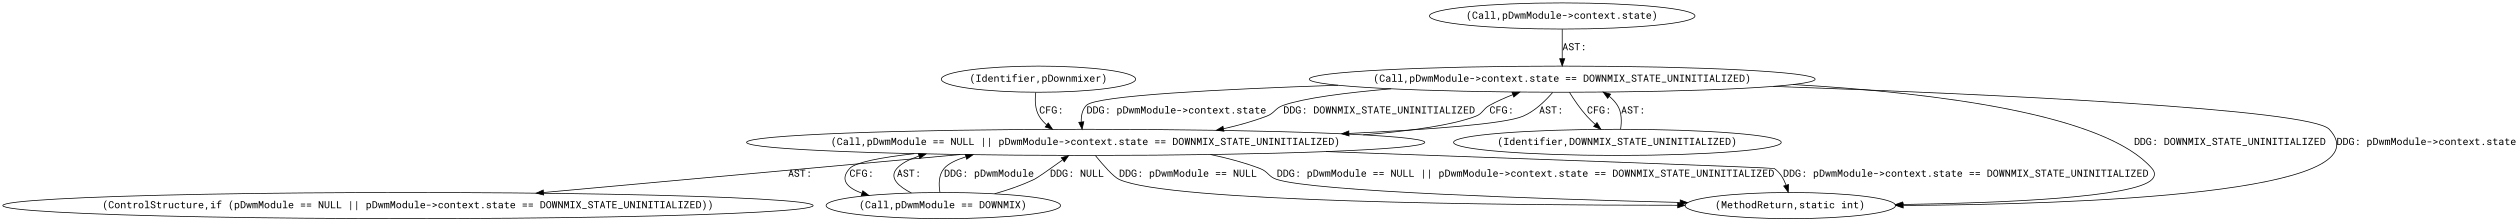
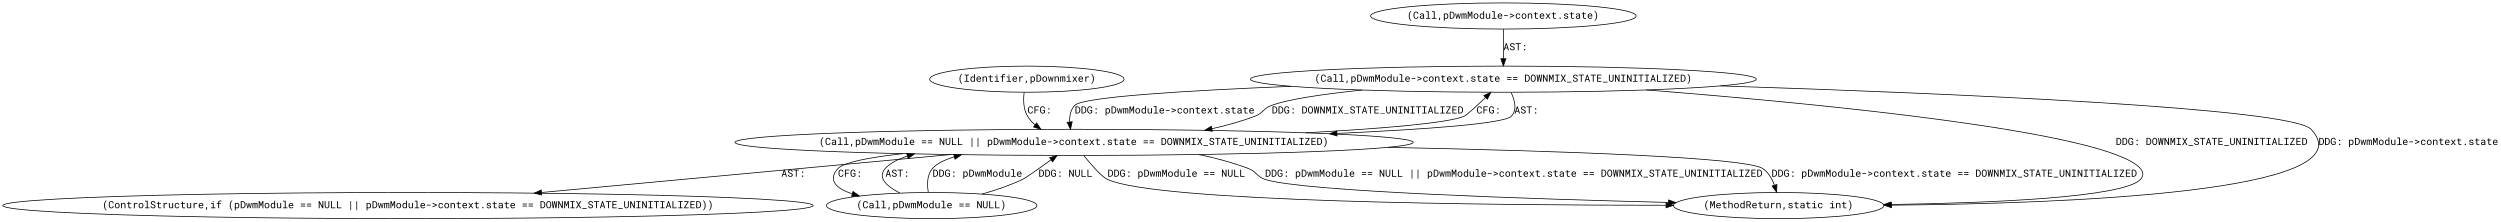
(1617, 142) -> none
(943, 206) -> (932, 206)
